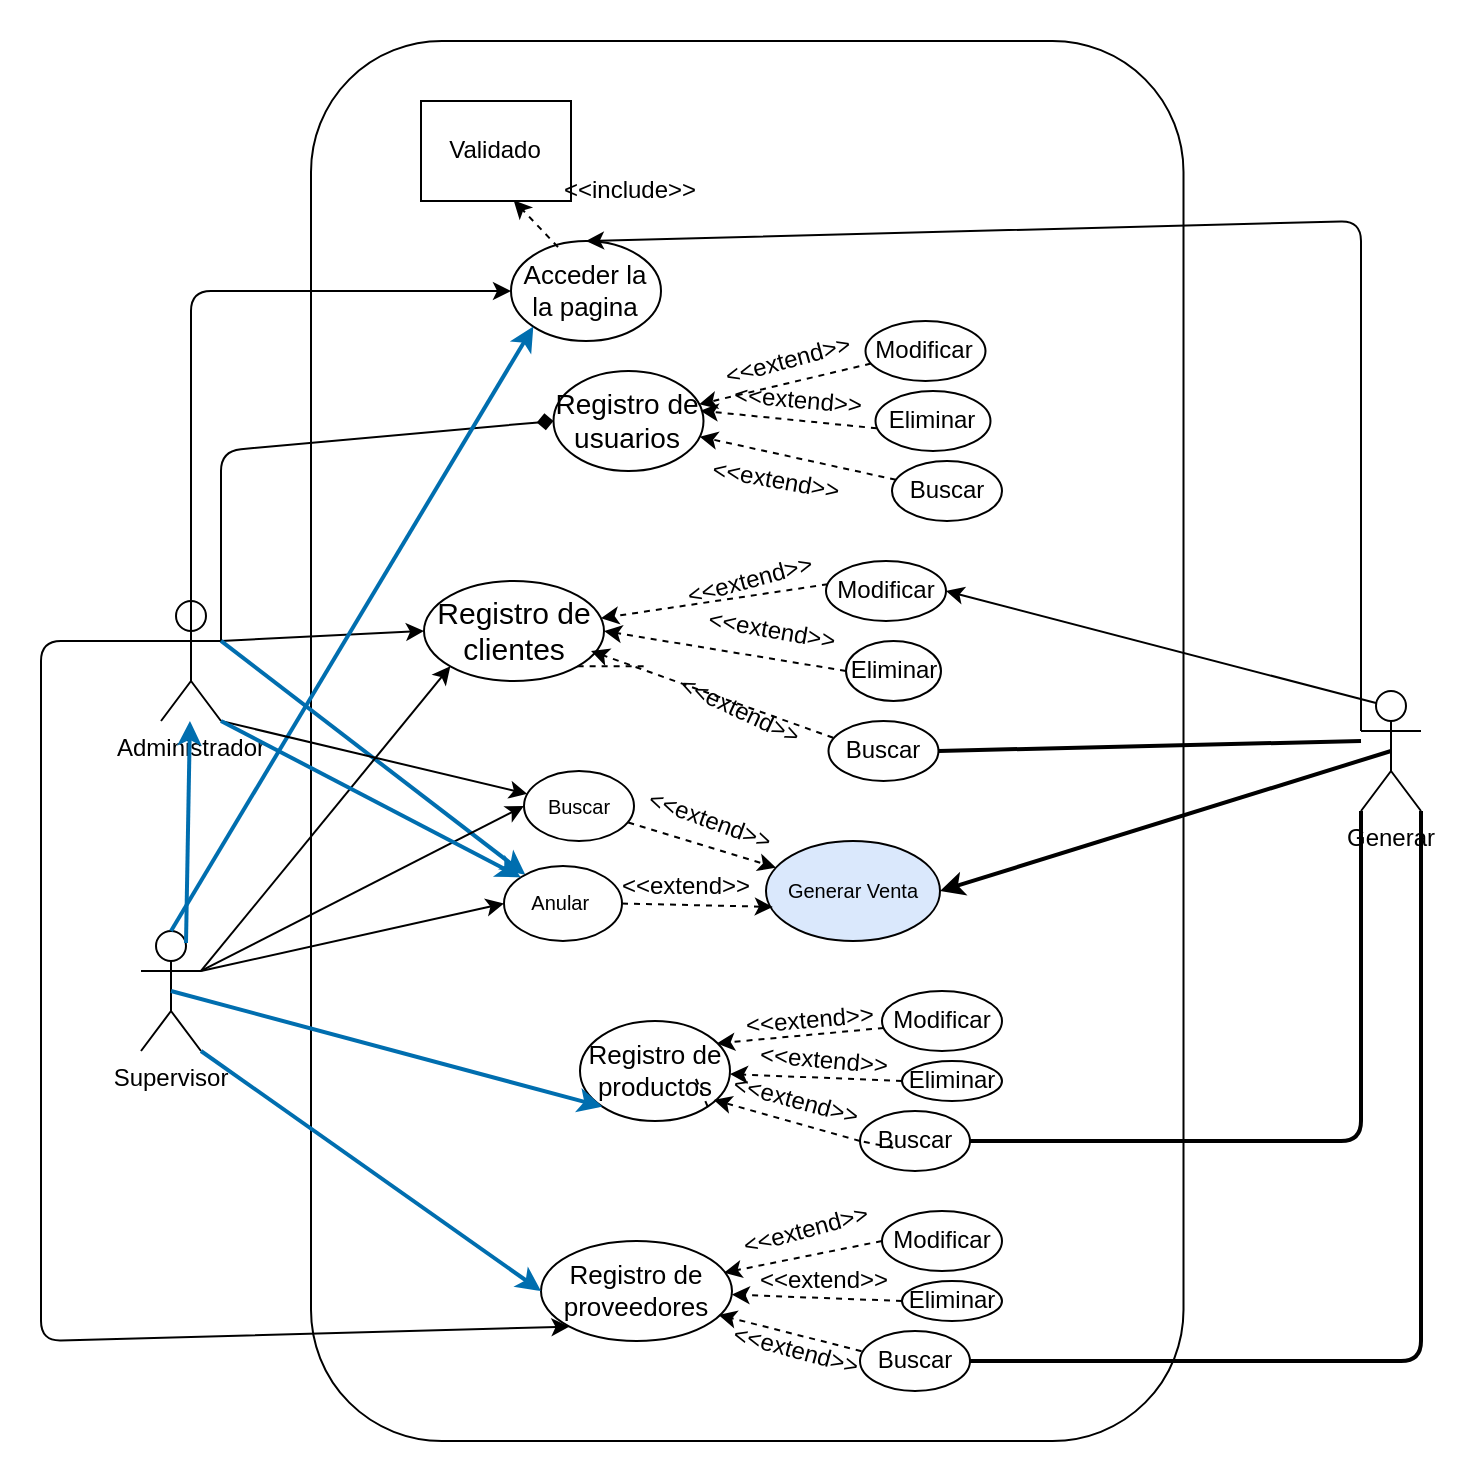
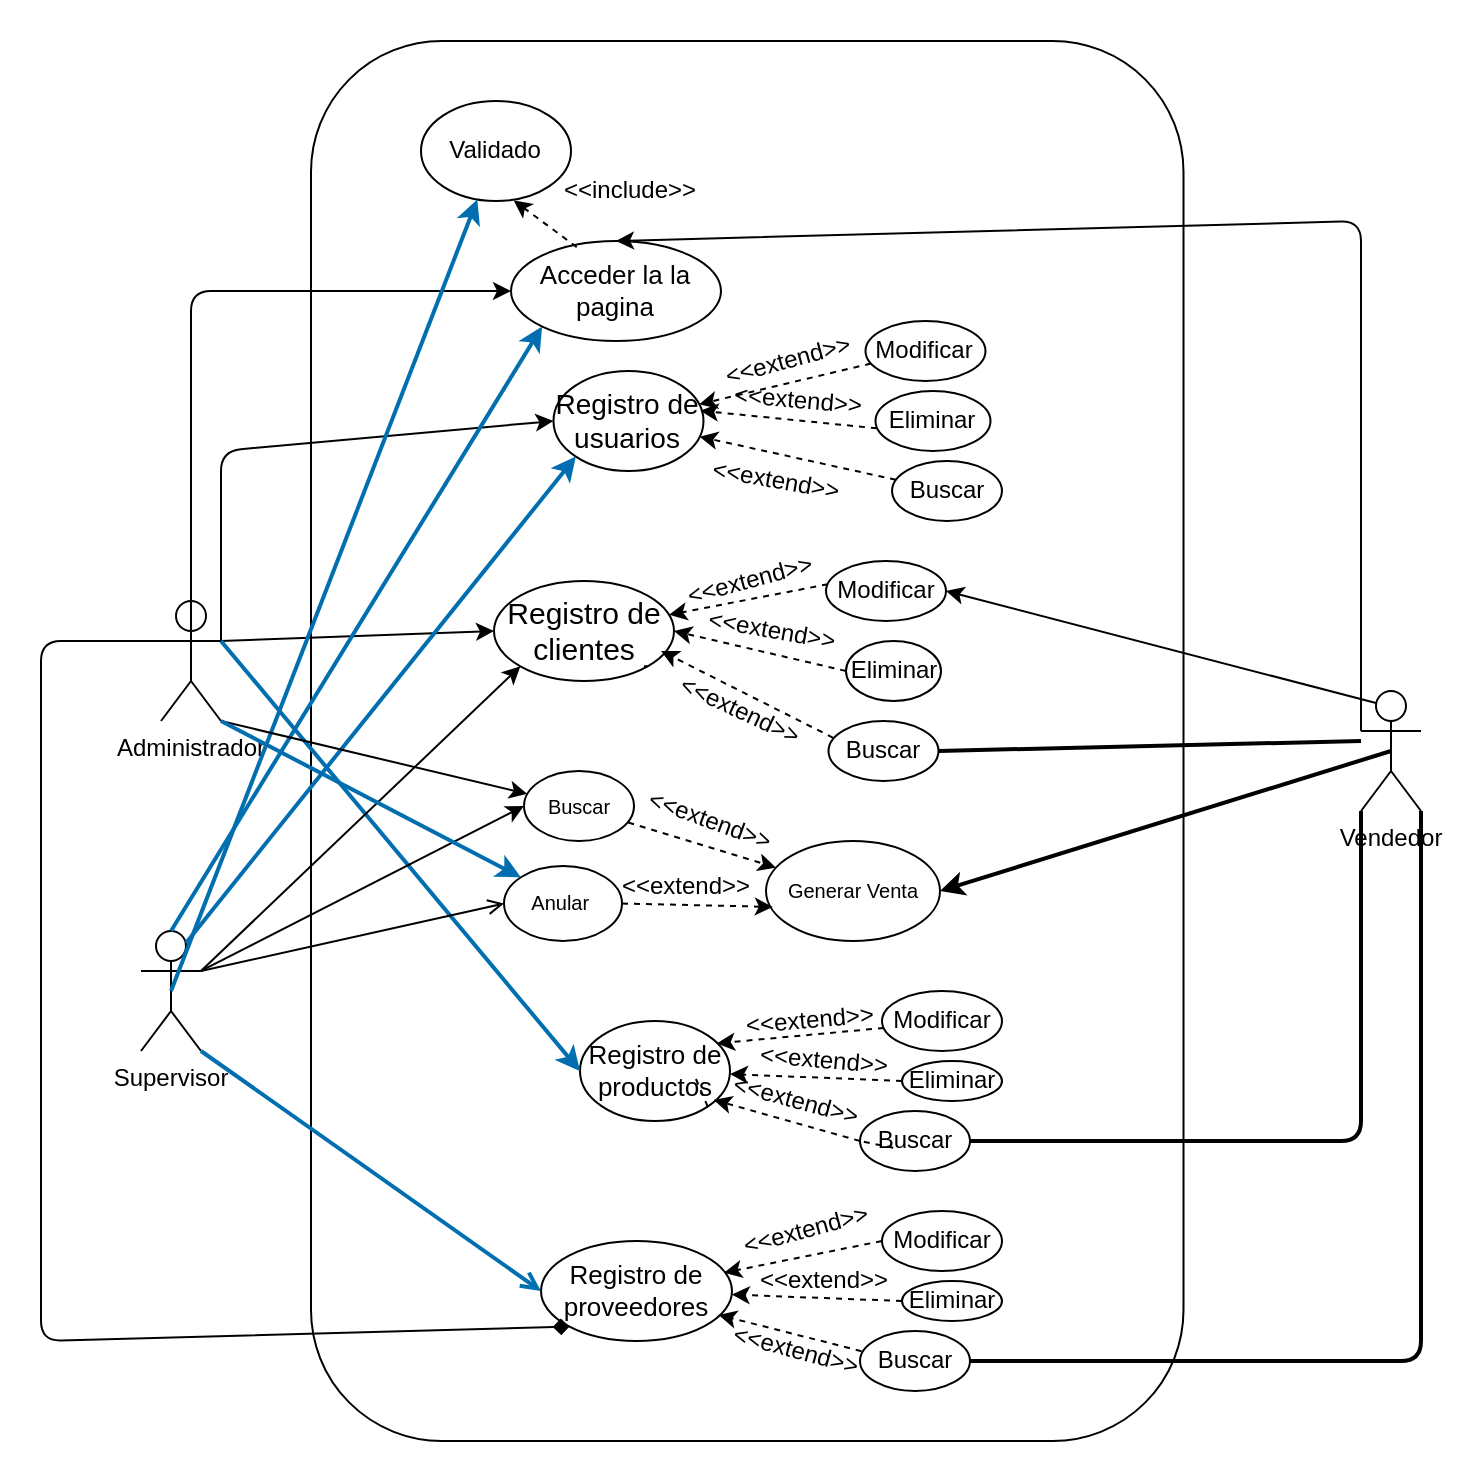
(496, 151) -> (496, 151)
(586, 291) -> (616, 291)
(536, 423) -> (536, 423)
(514, 631) -> (584, 631)
(445, 813) -> (457, 923)
(188, 818) -> (382, 698)
(1392, 839) -> (1392, 839)
(853, 891) -> (853, 891)
(490, 907) -> (493, 906)
(386, 1049) -> (391, 424)
(525, 1280) -> (526, 1281)
(554, 1327) -> (553, 1327)
